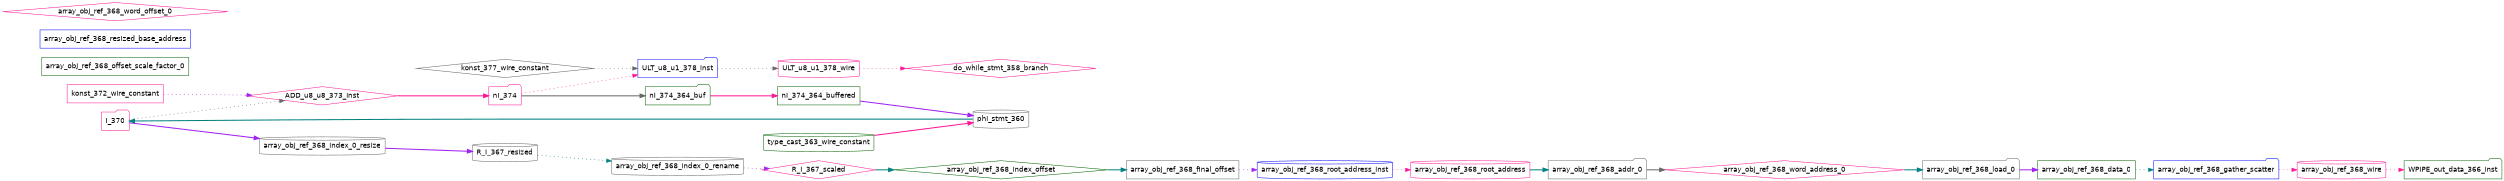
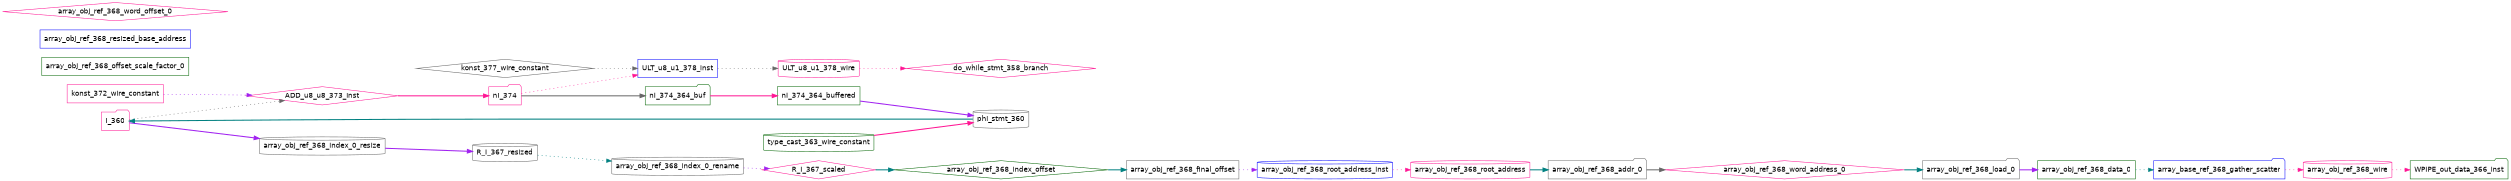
(678, 68) -> (678, 68)
(115, 121) -> (115, 121)
(2216, 170) -> (2219, 170)
